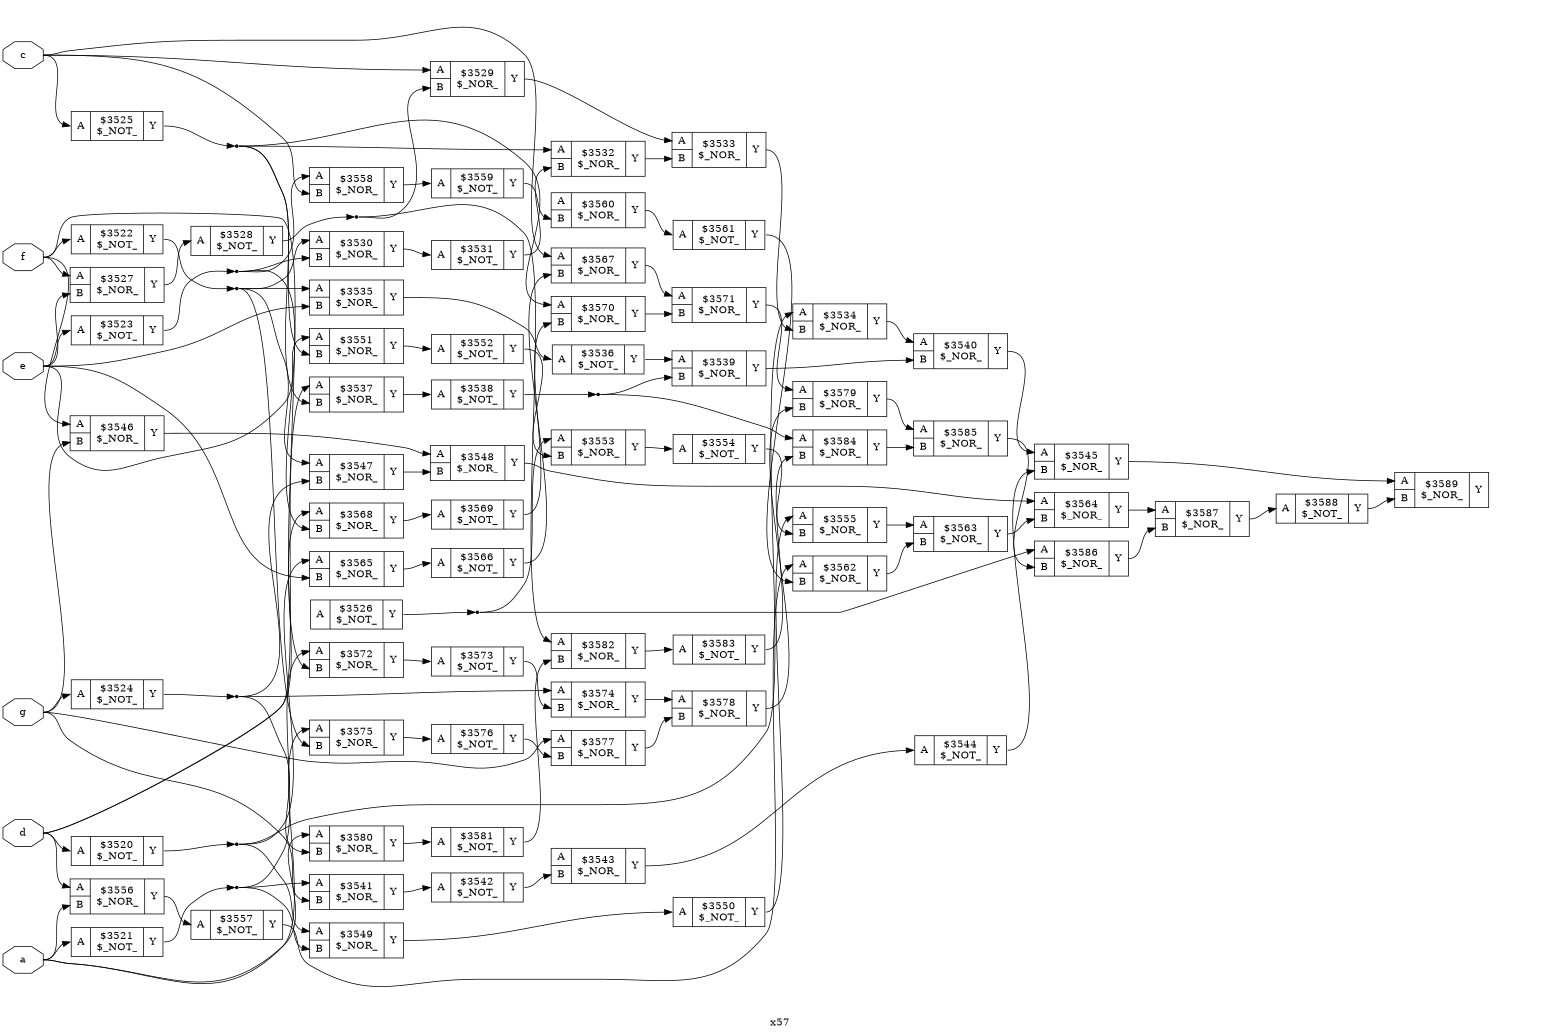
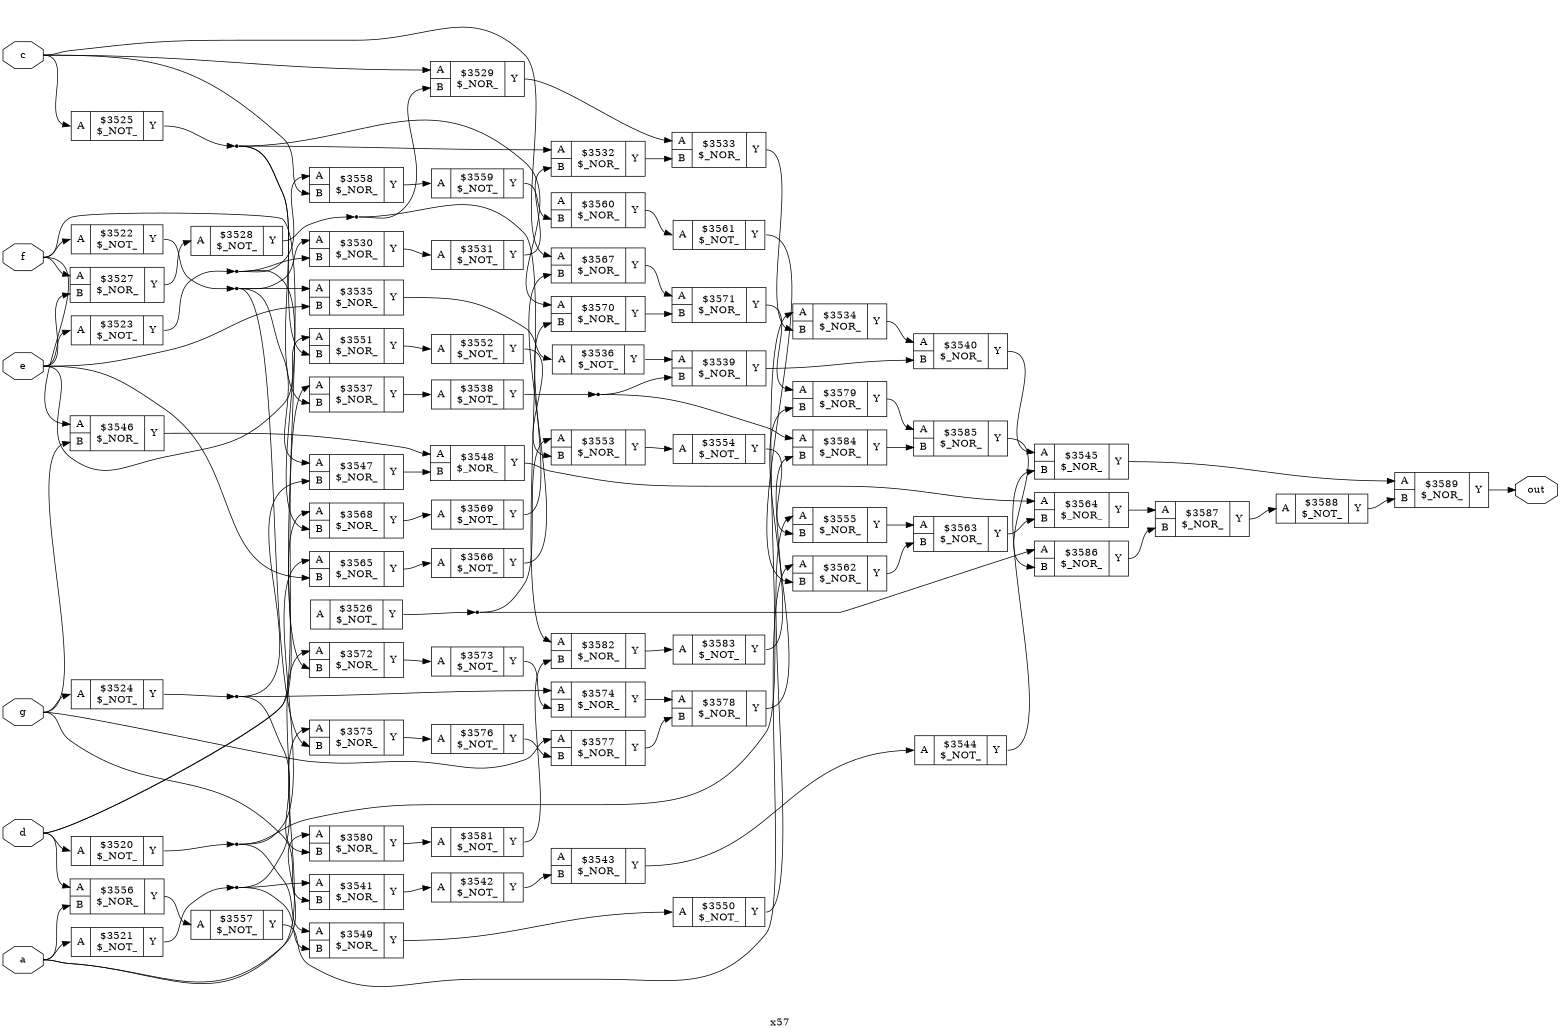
none -> (1536, 490)
